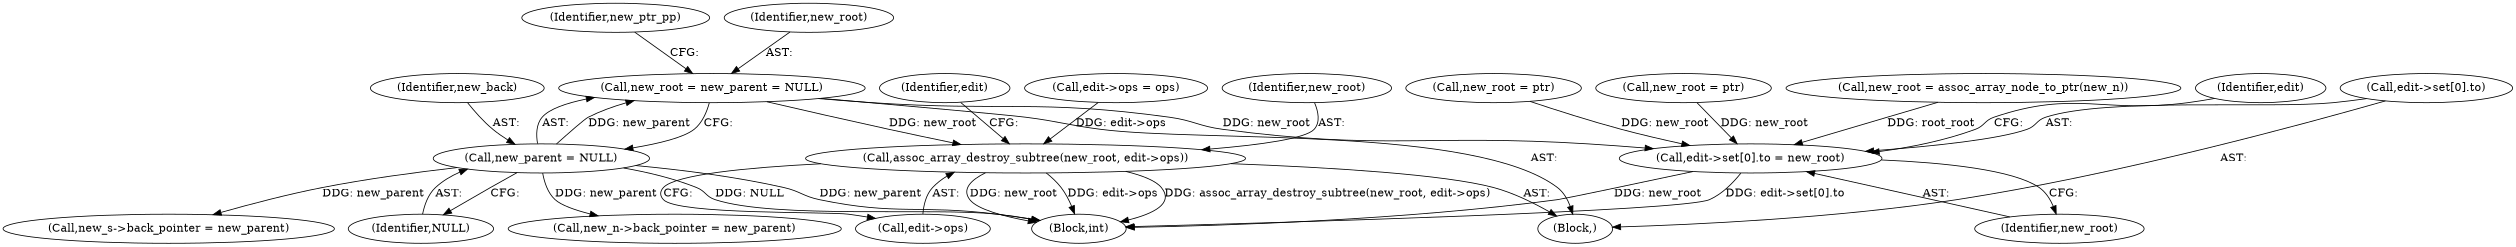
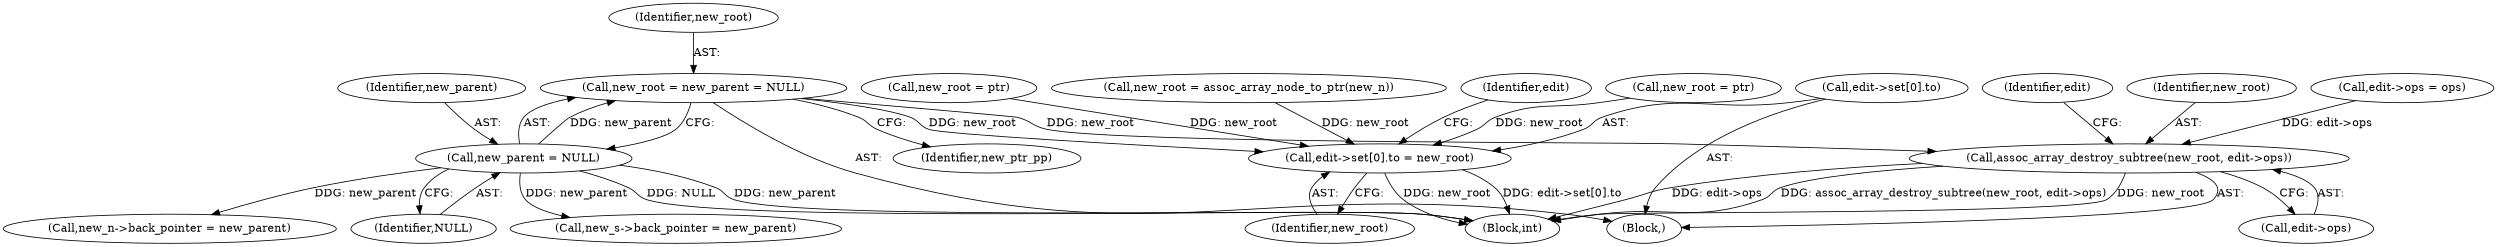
(660, 50) -> (859, 118)
(457, 88) -> (432, 88)
(1931, 123) -> (1366, 123)
